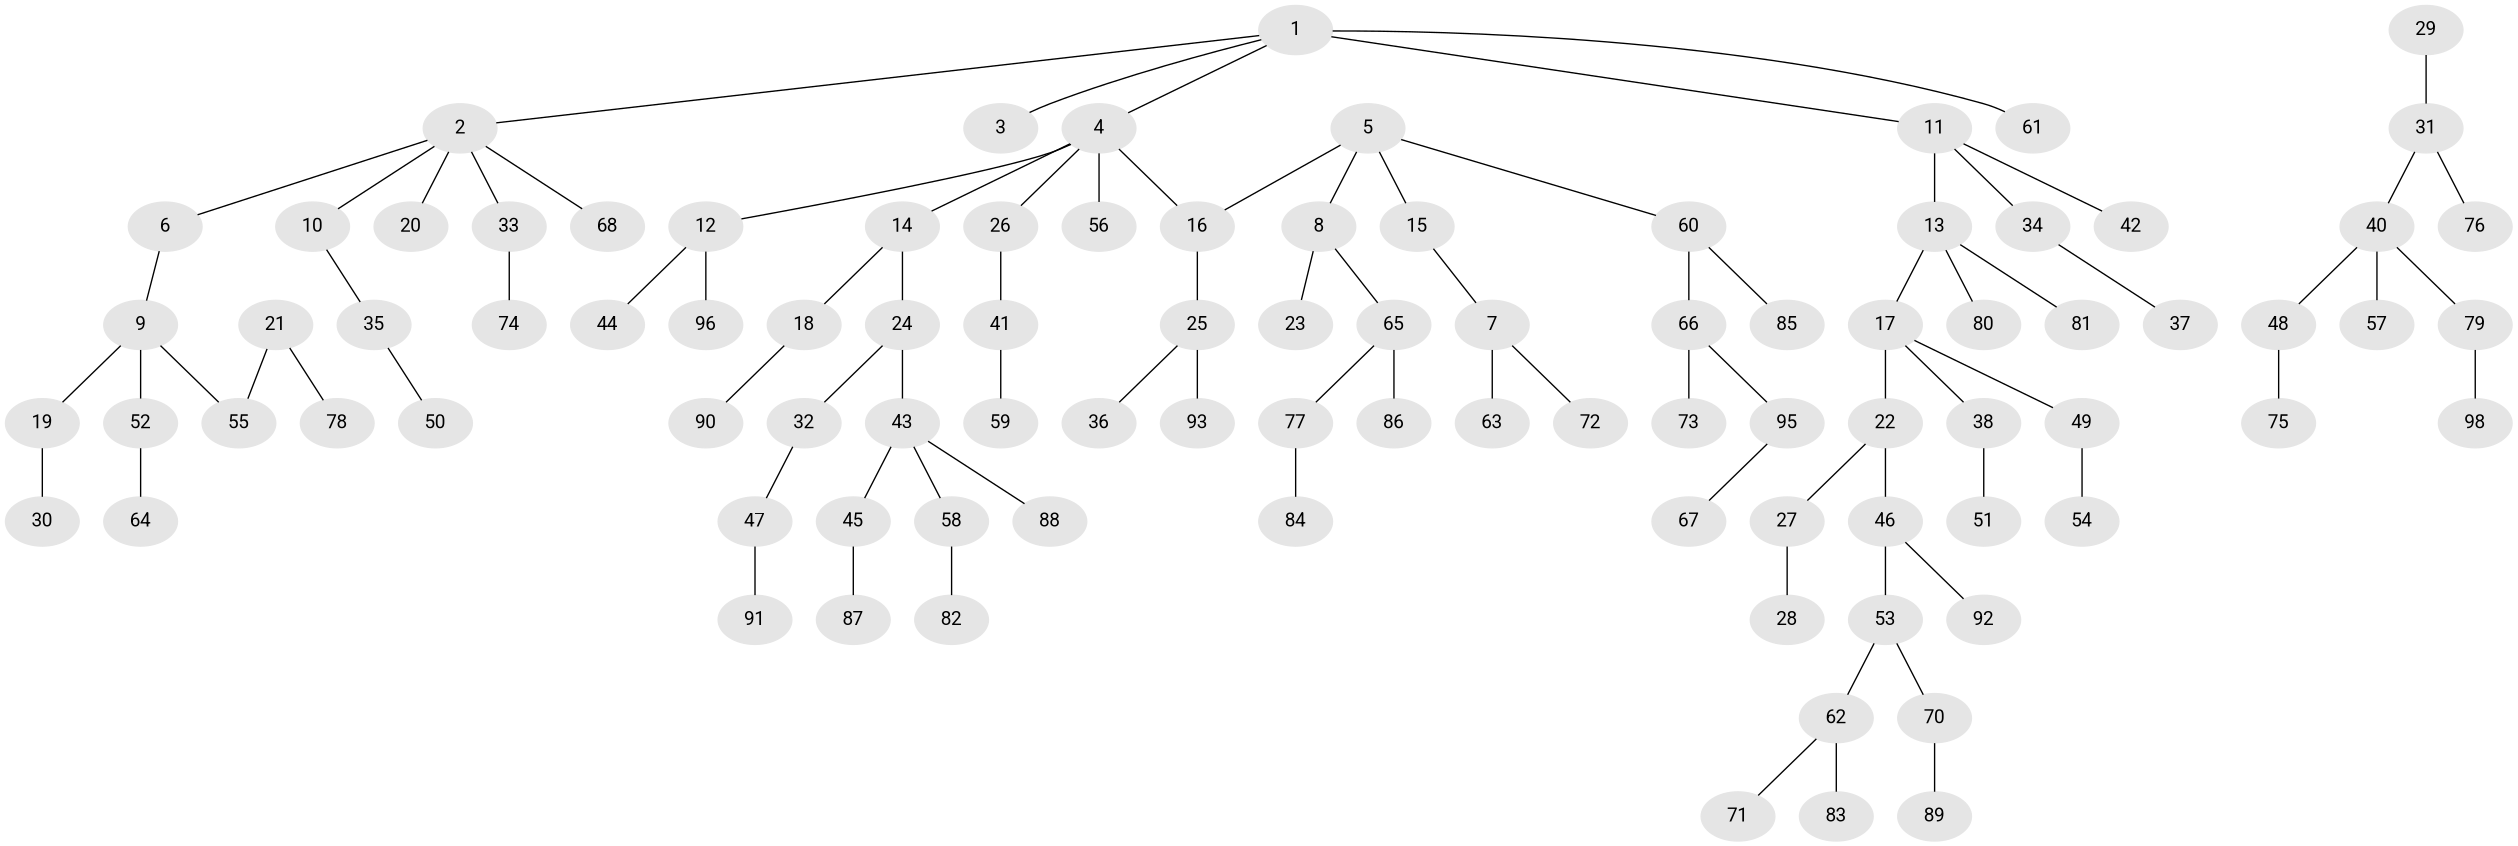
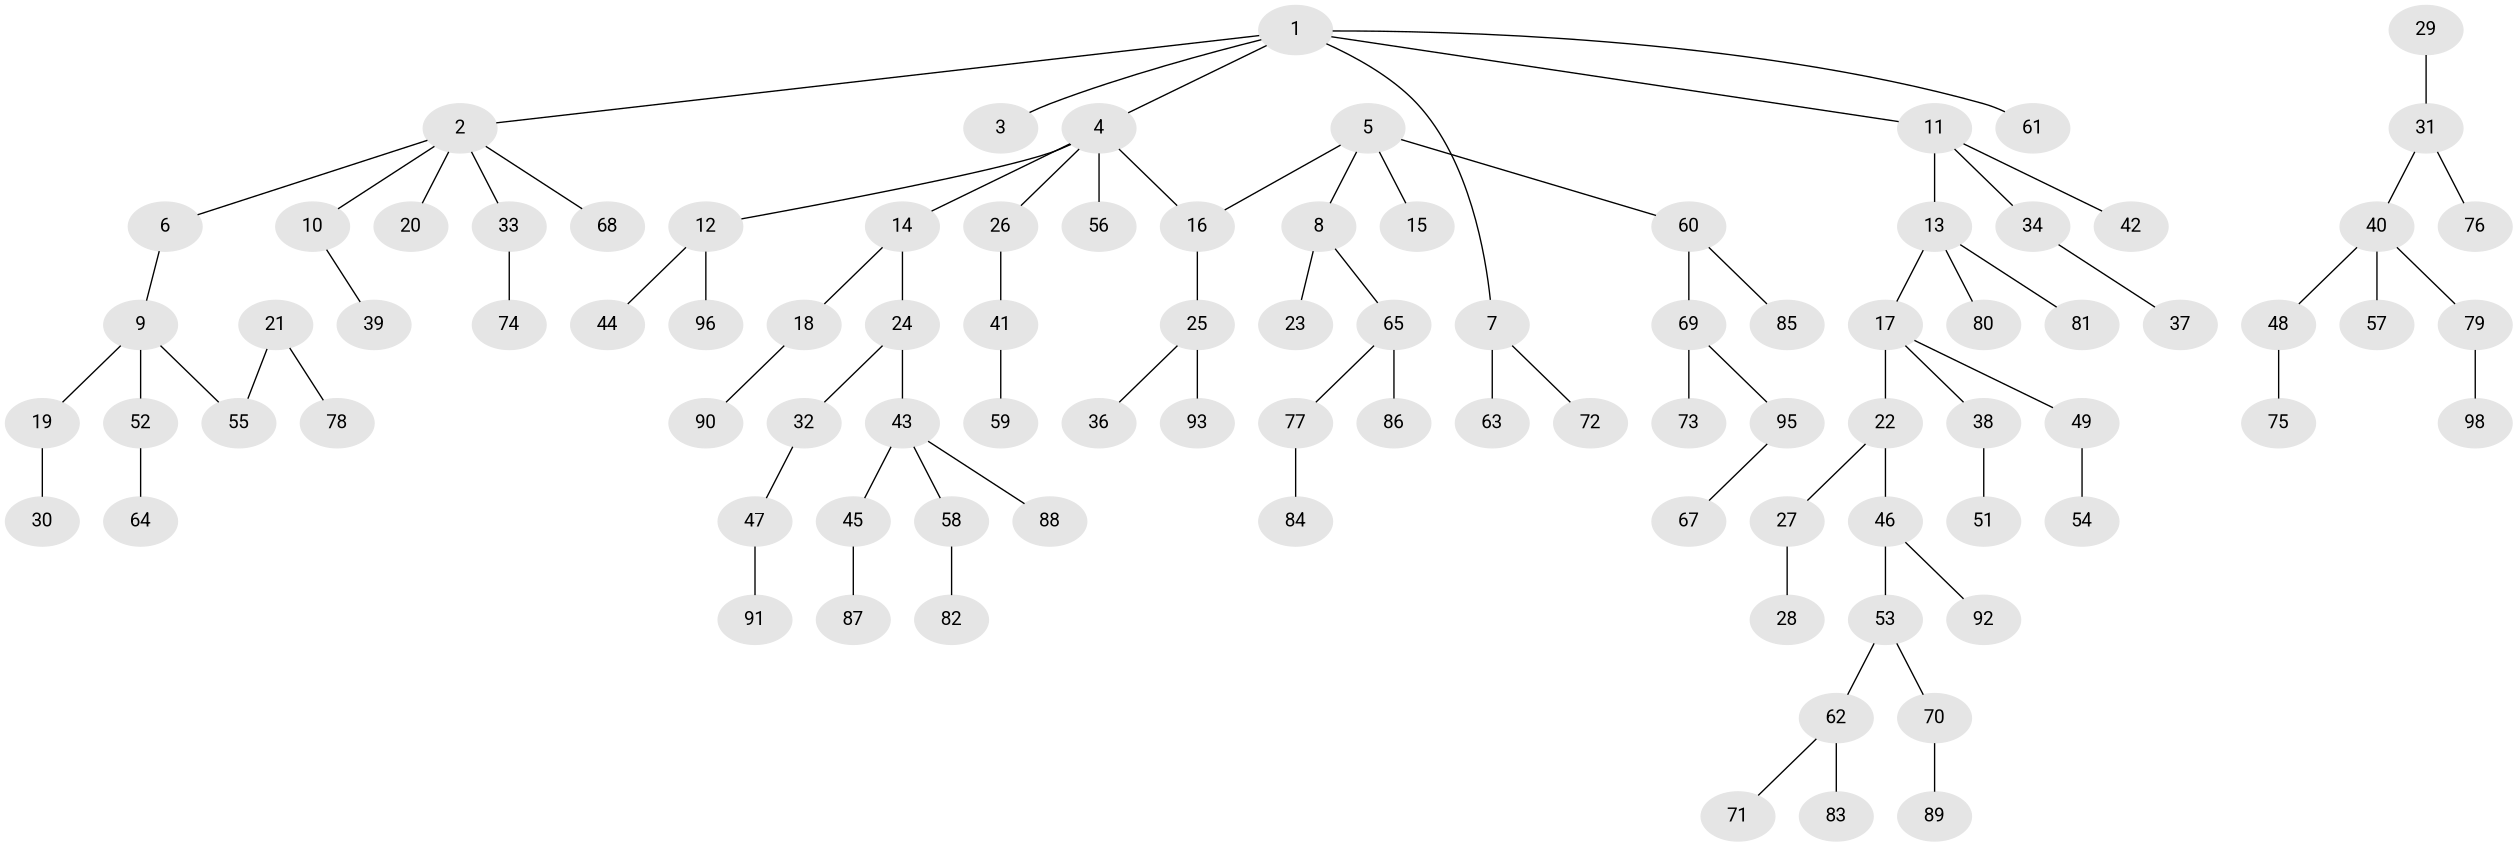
(1455, 276) -> (1442, 139)
(374, 325) -> (374, 325)
(1689, 325) -> (1689, 325)
(436, 423) -> none
